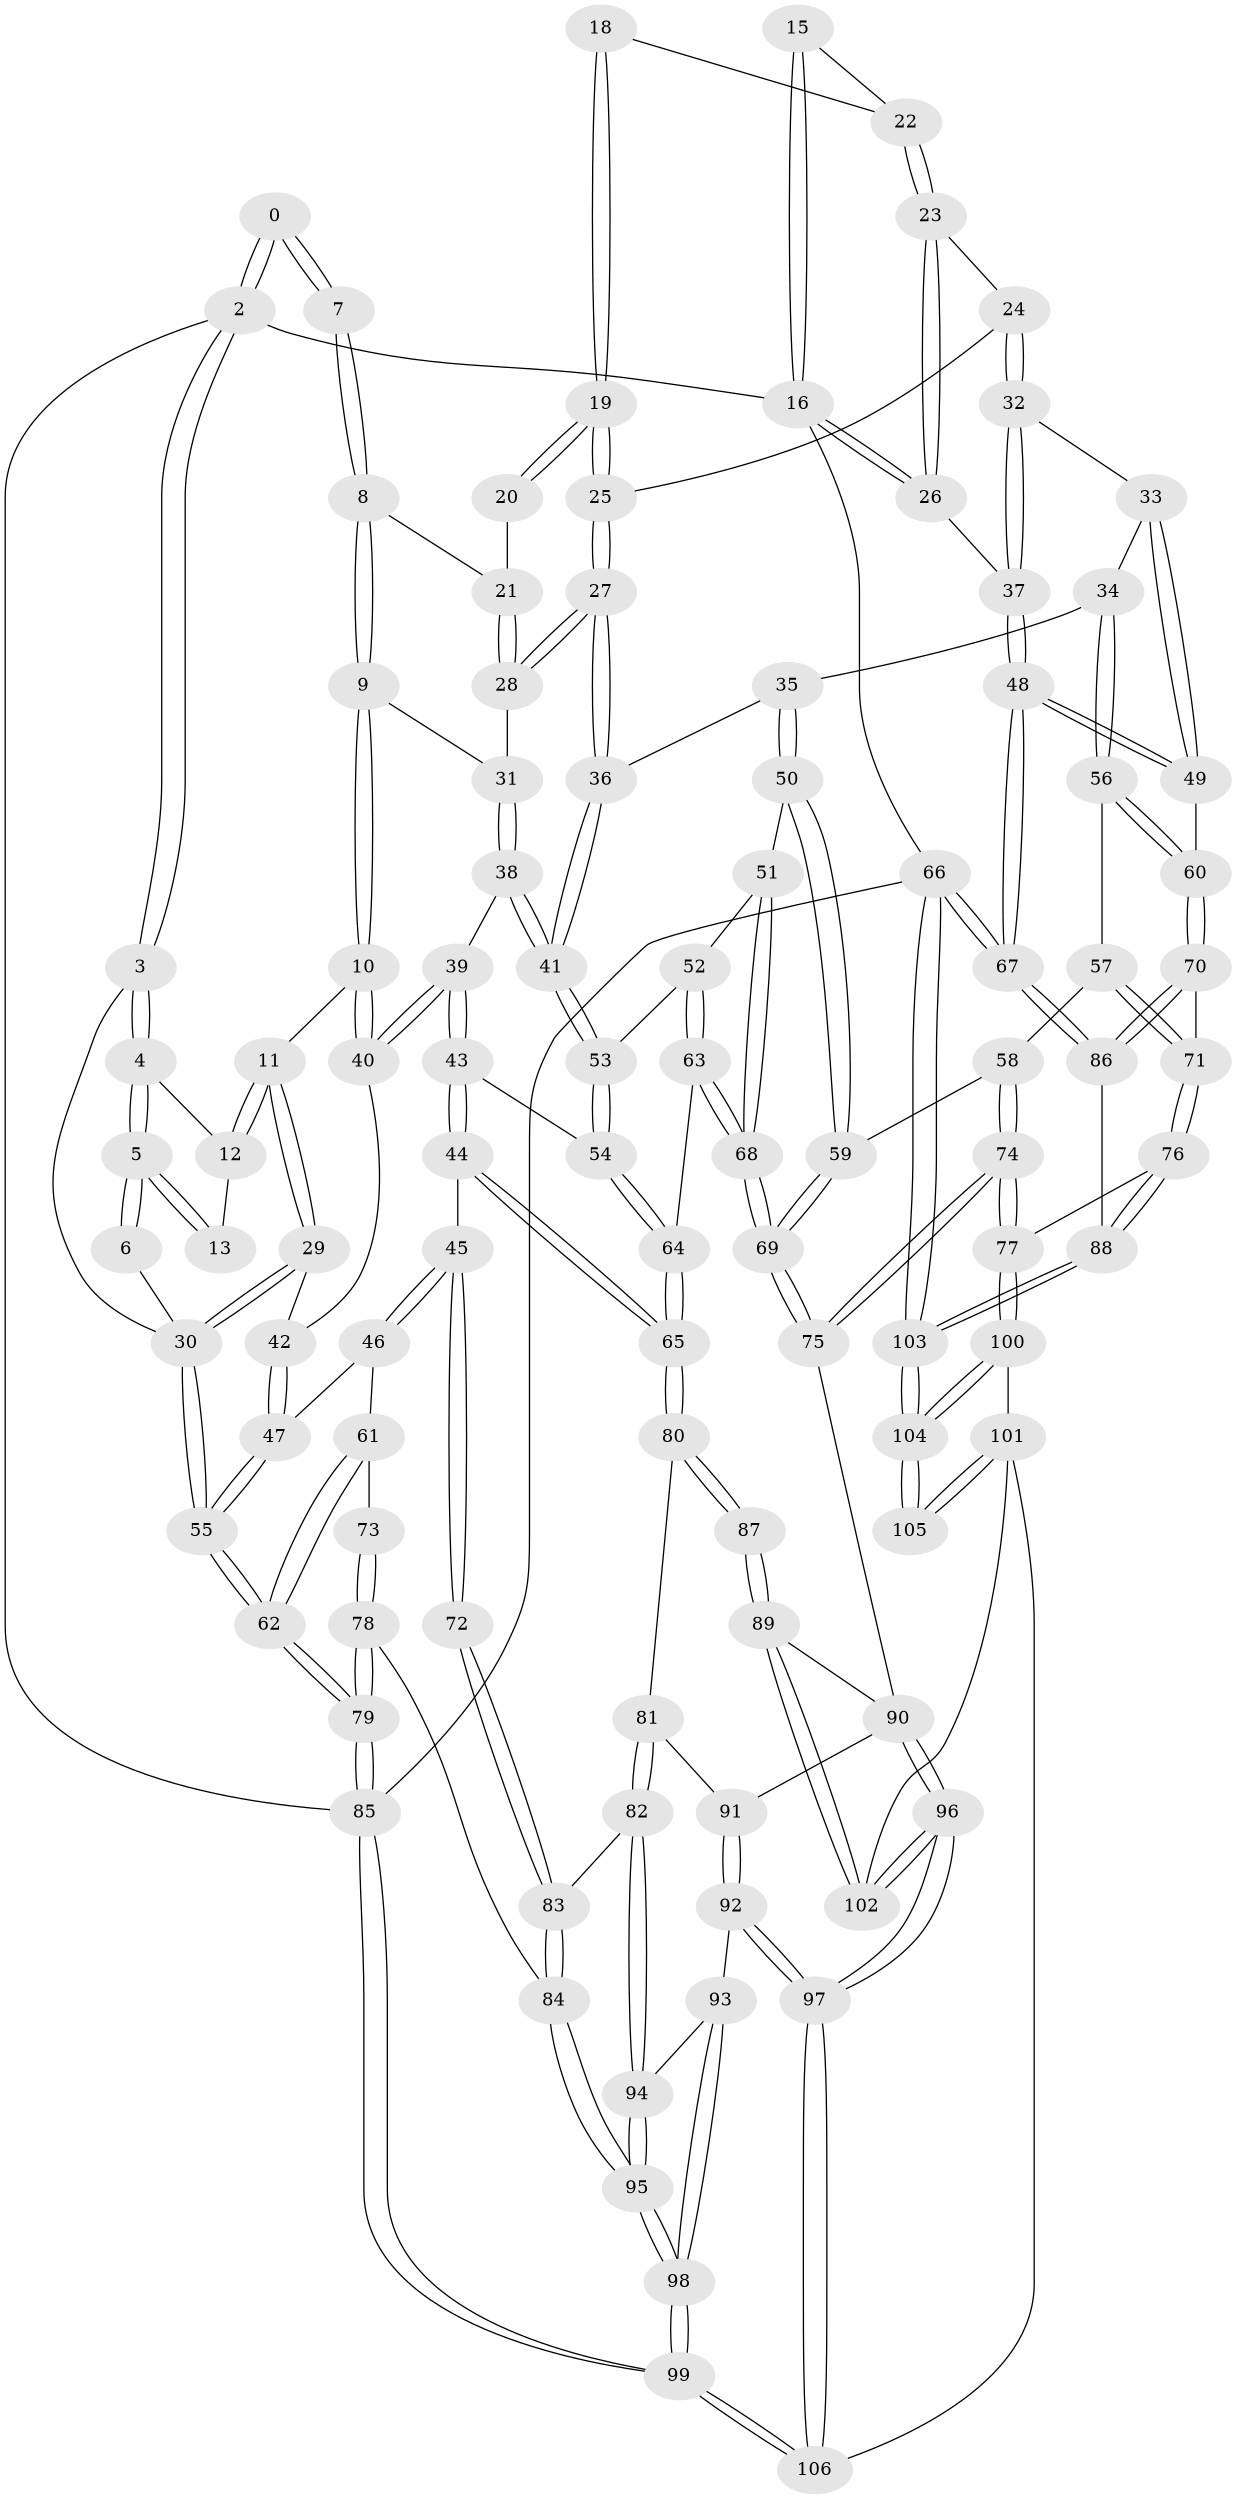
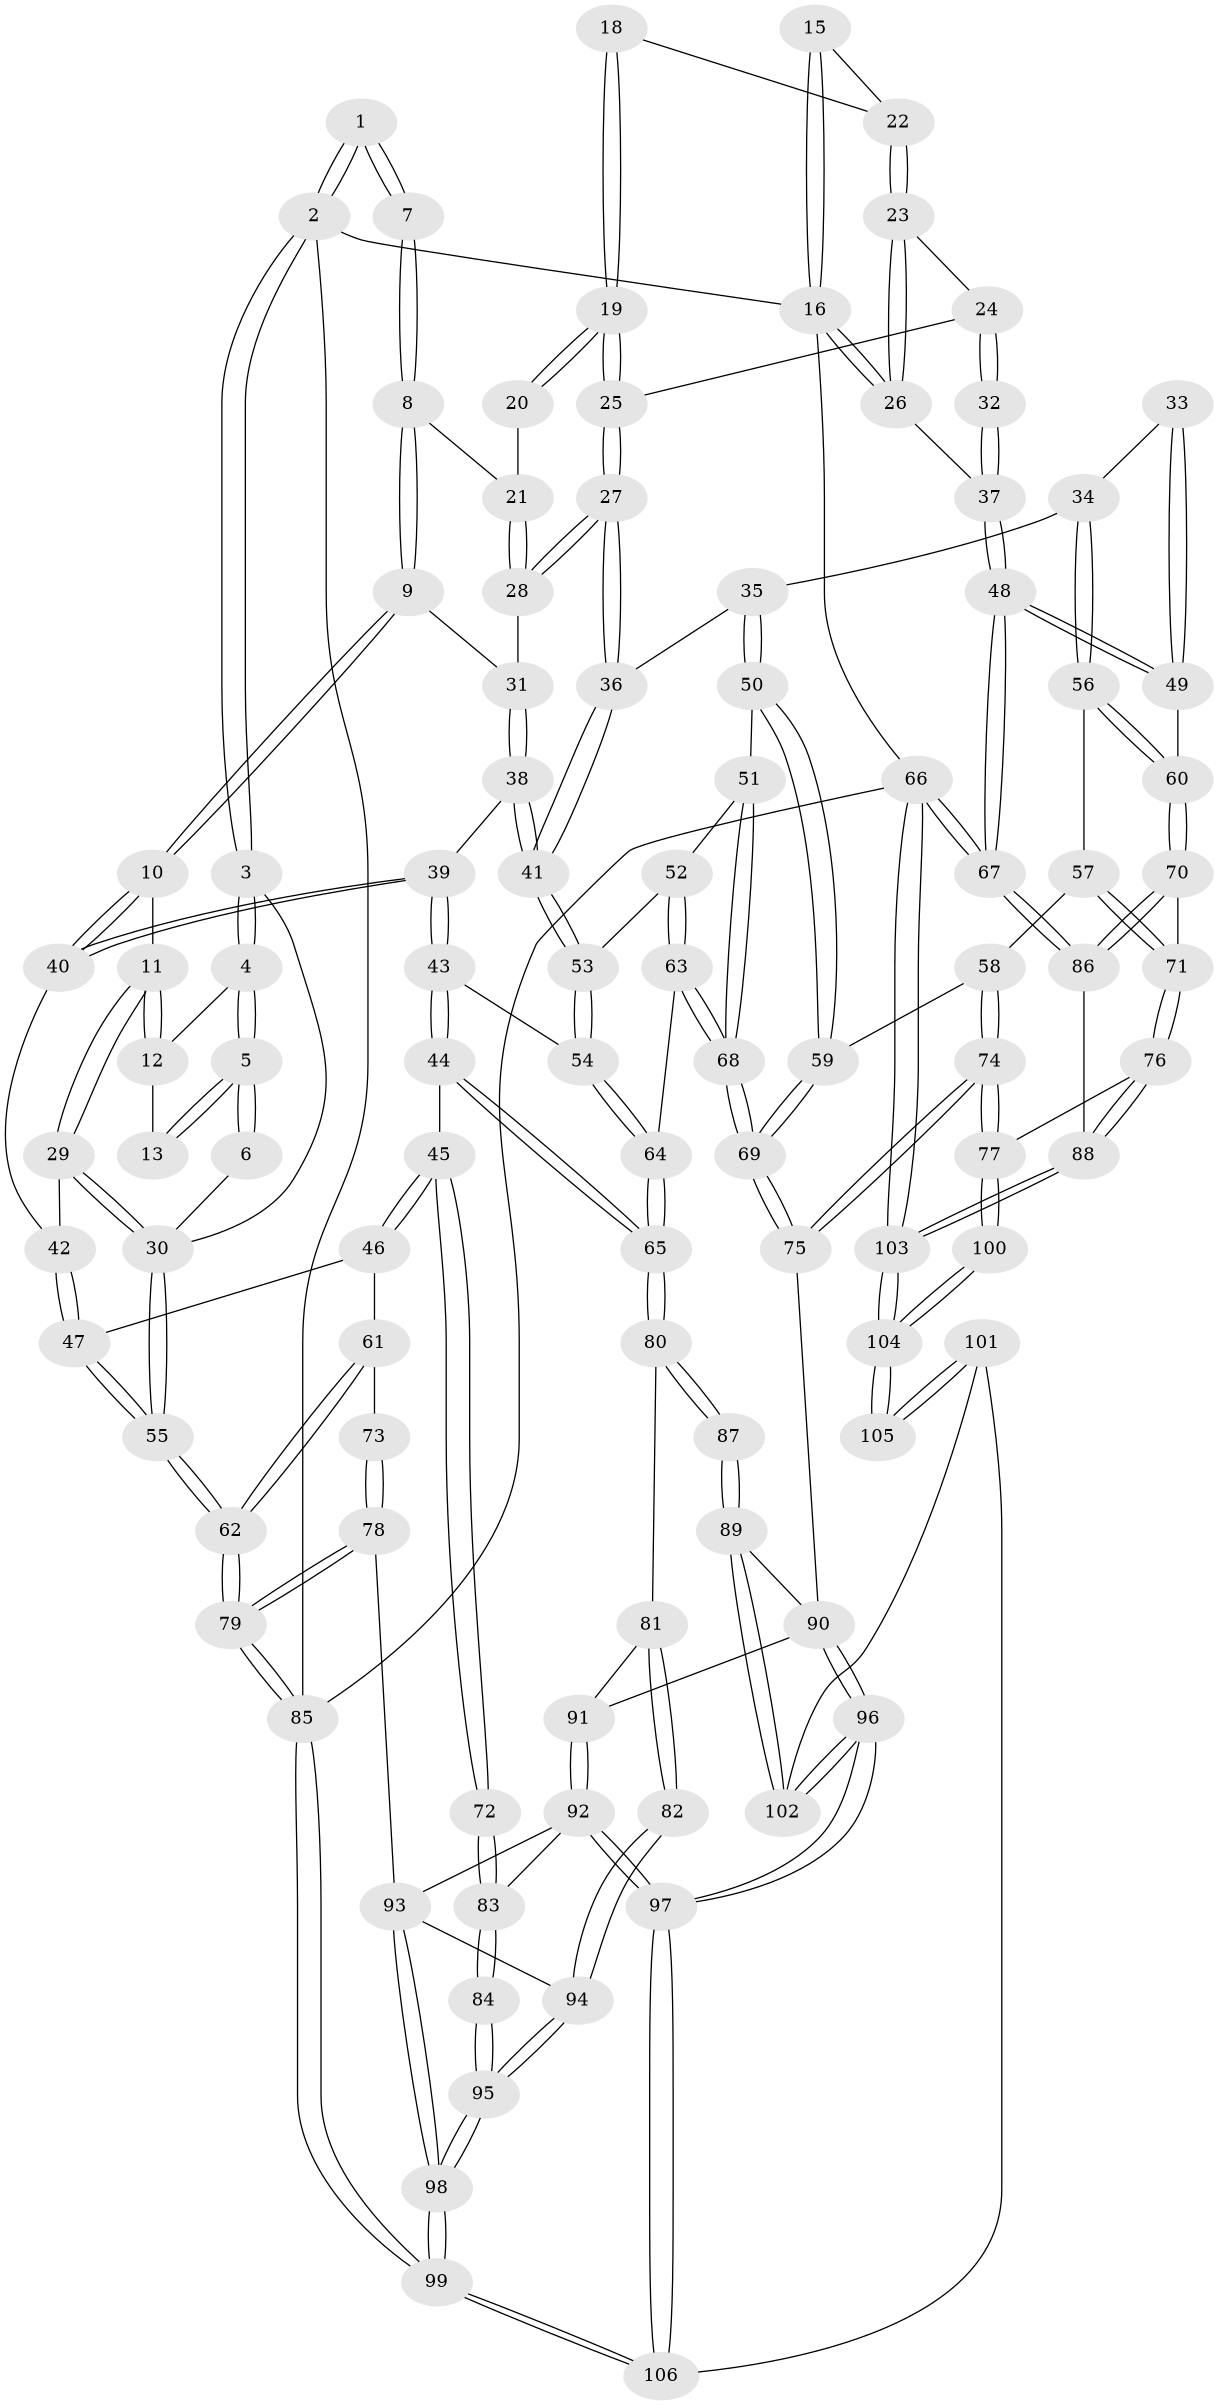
(275, 216) -> (361, 123)
(1083, 451) -> none
(1008, 1390) -> none
(459, 1813) -> (385, 1719)
(596, 1860) -> (534, 1860)
